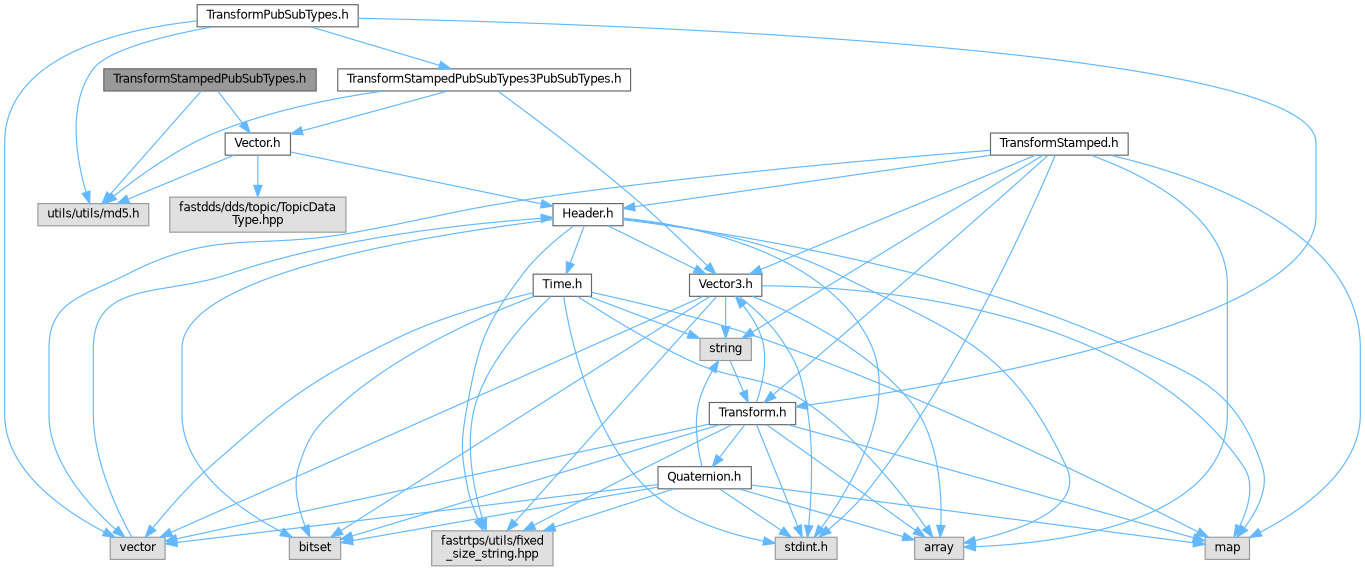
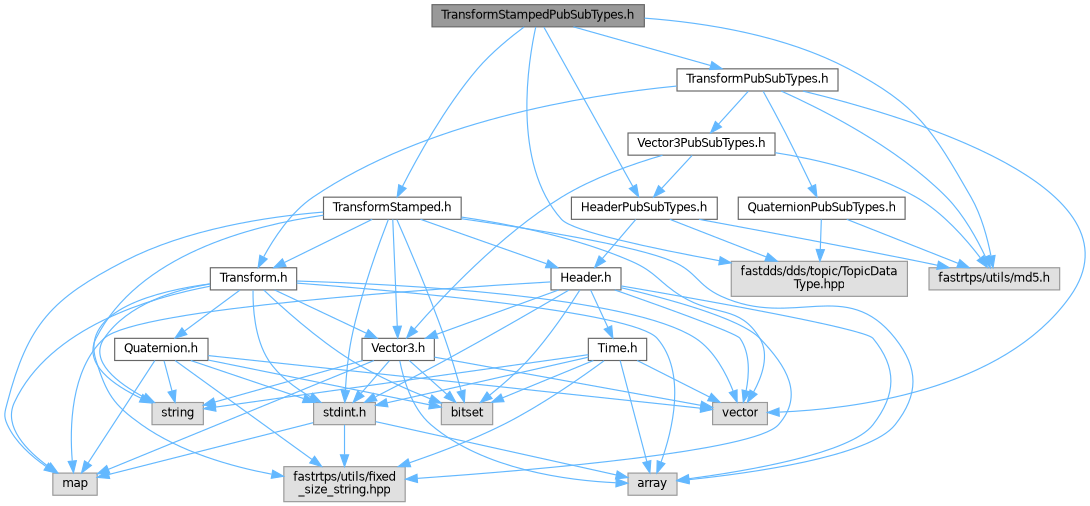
none -> (642, 46)
(484, 80) -> (702, 144)
none -> (454, 99)
(258, 144) -> (644, 208)
none -> (546, 197)
none -> (822, 208)
(93, 215) -> (994, 279)
(205, 281) -> (704, 322)
none -> (437, 317)
(856, 374) -> (211, 449)
(737, 376) -> (118, 323)
(616, 409) -> (345, 440)
(821, 513) -> (496, 448)
